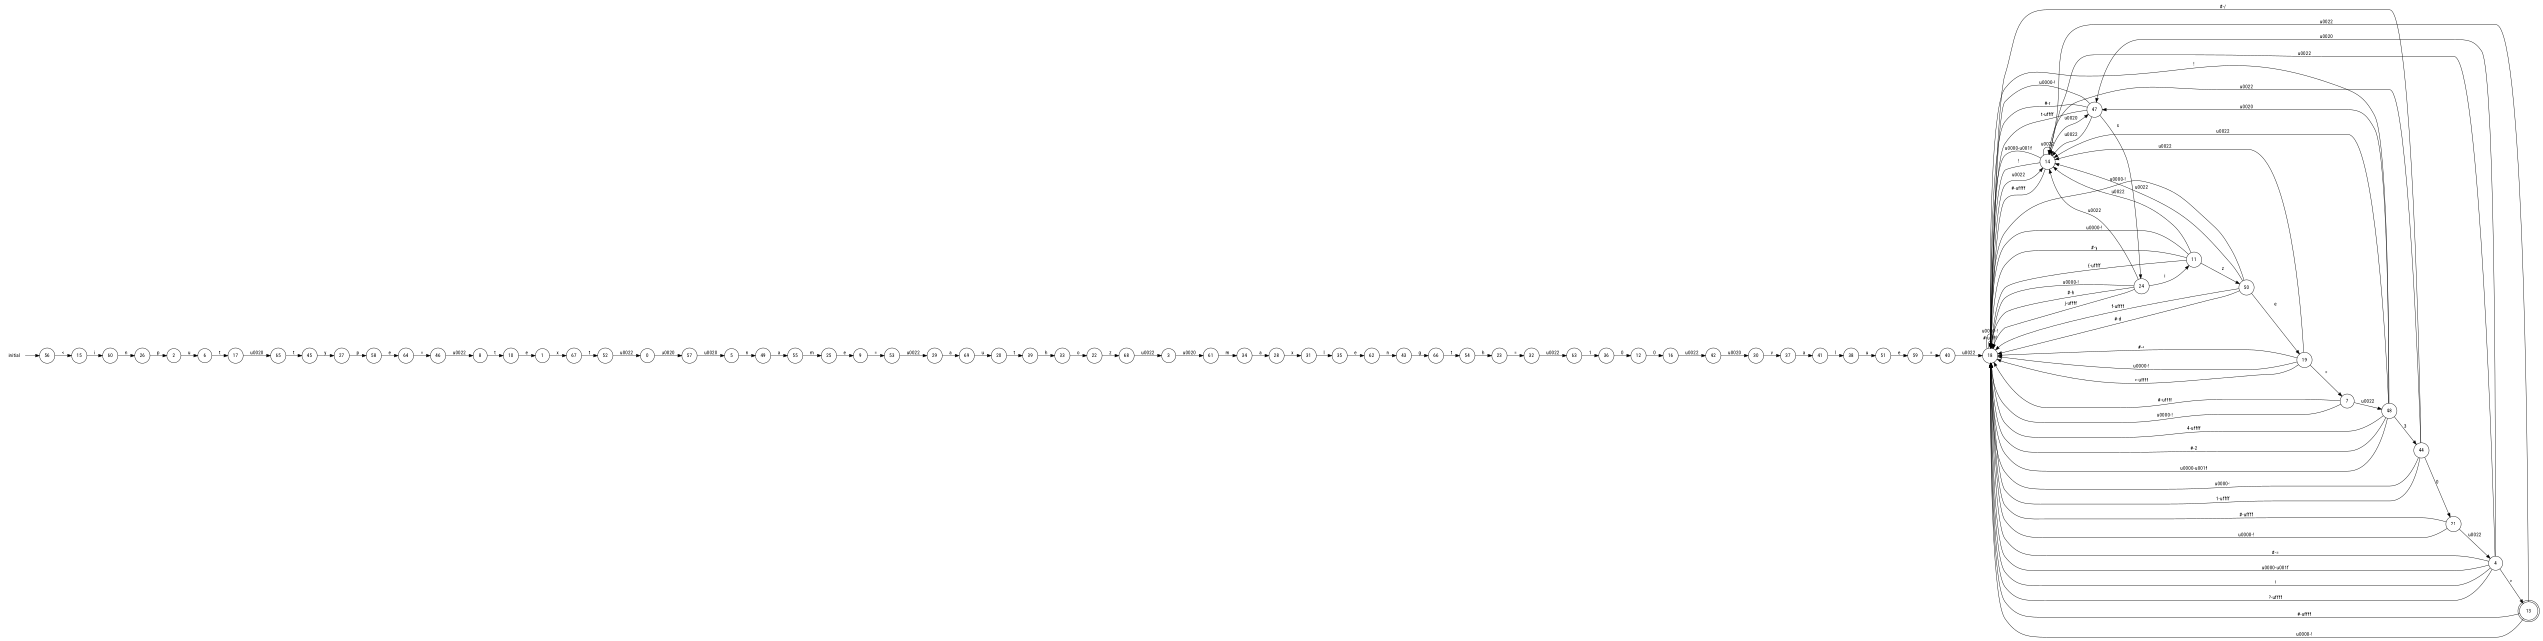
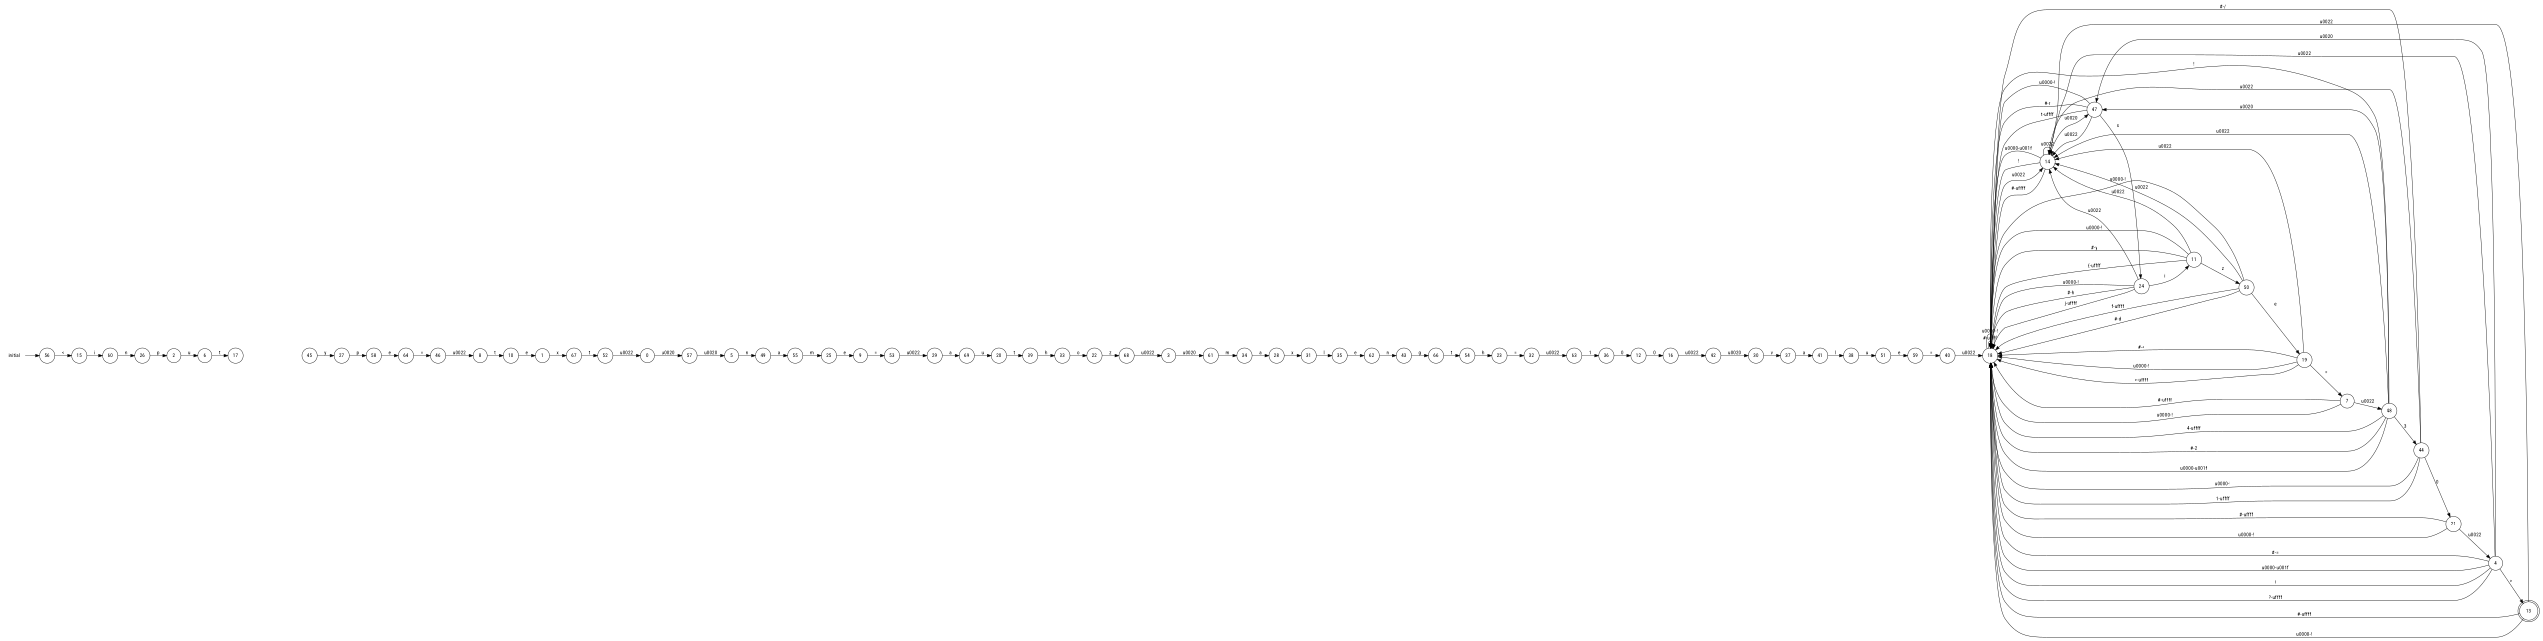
(278, 356) -> none
